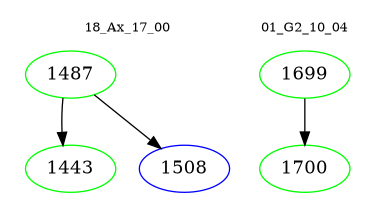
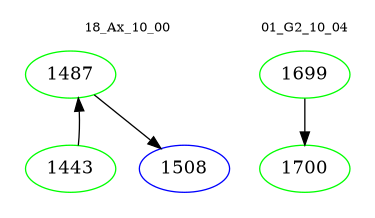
(128, 28) -> (128, 28)
(62, 115) -> (79, 128)
